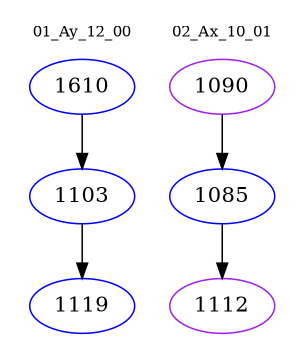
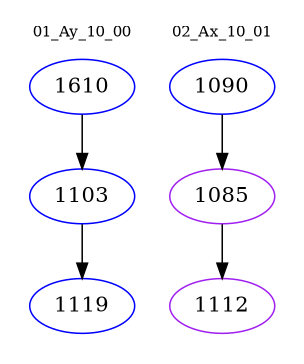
(82, 33) -> (82, 33)
(222, 87) -> (222, 87)
(222, 196) -> (222, 196)
